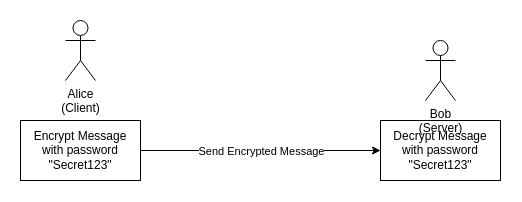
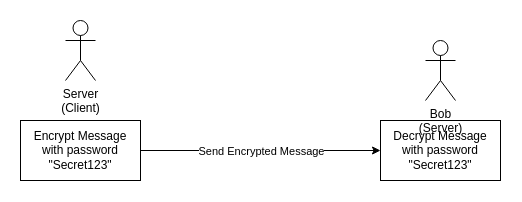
(81, 102) -> (81, 102)
